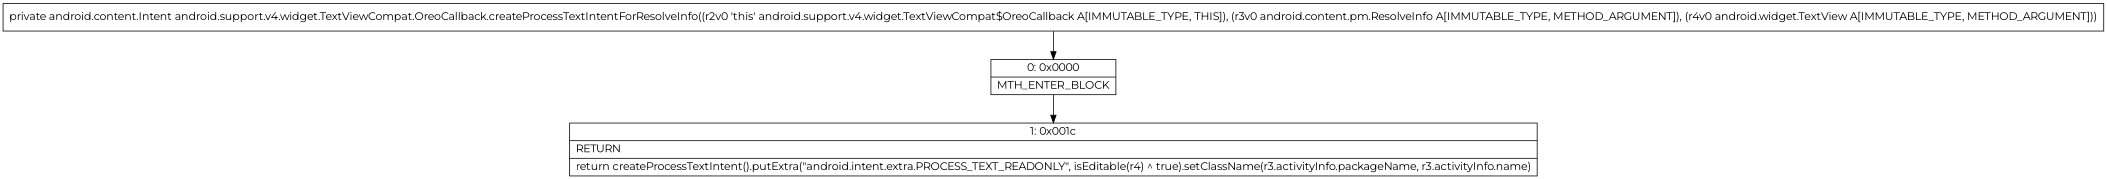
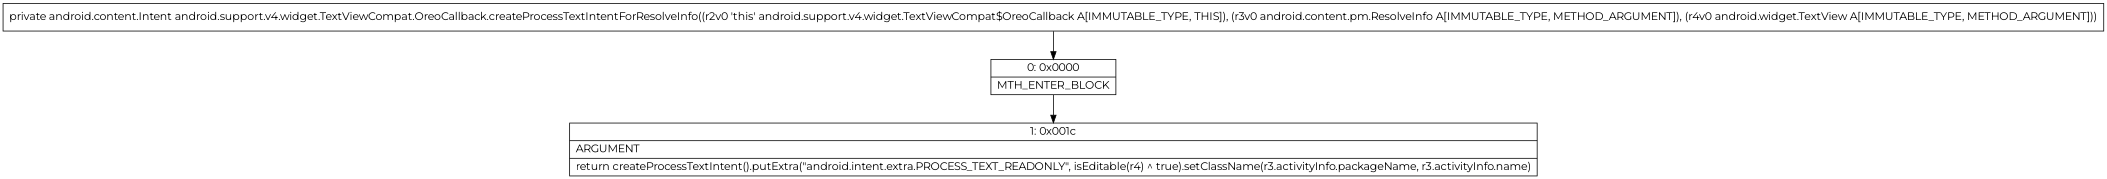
(598, 149) -> (608, 149)
